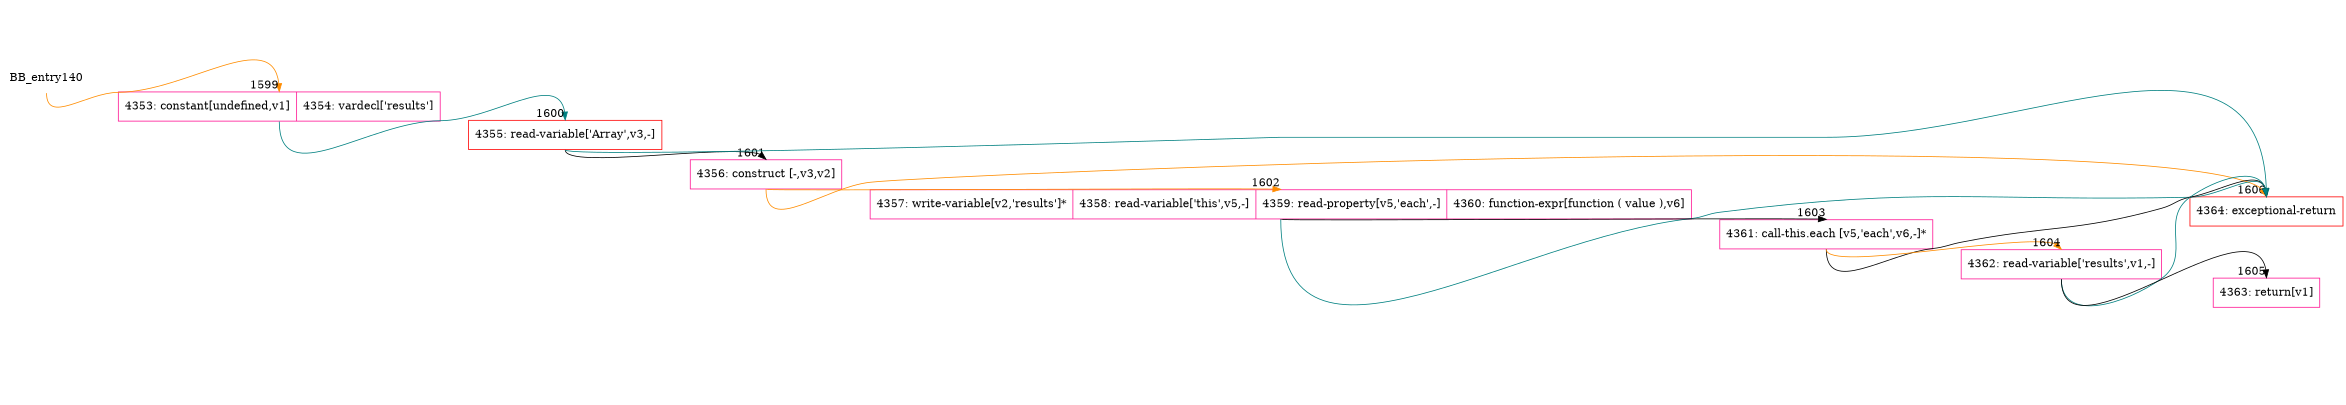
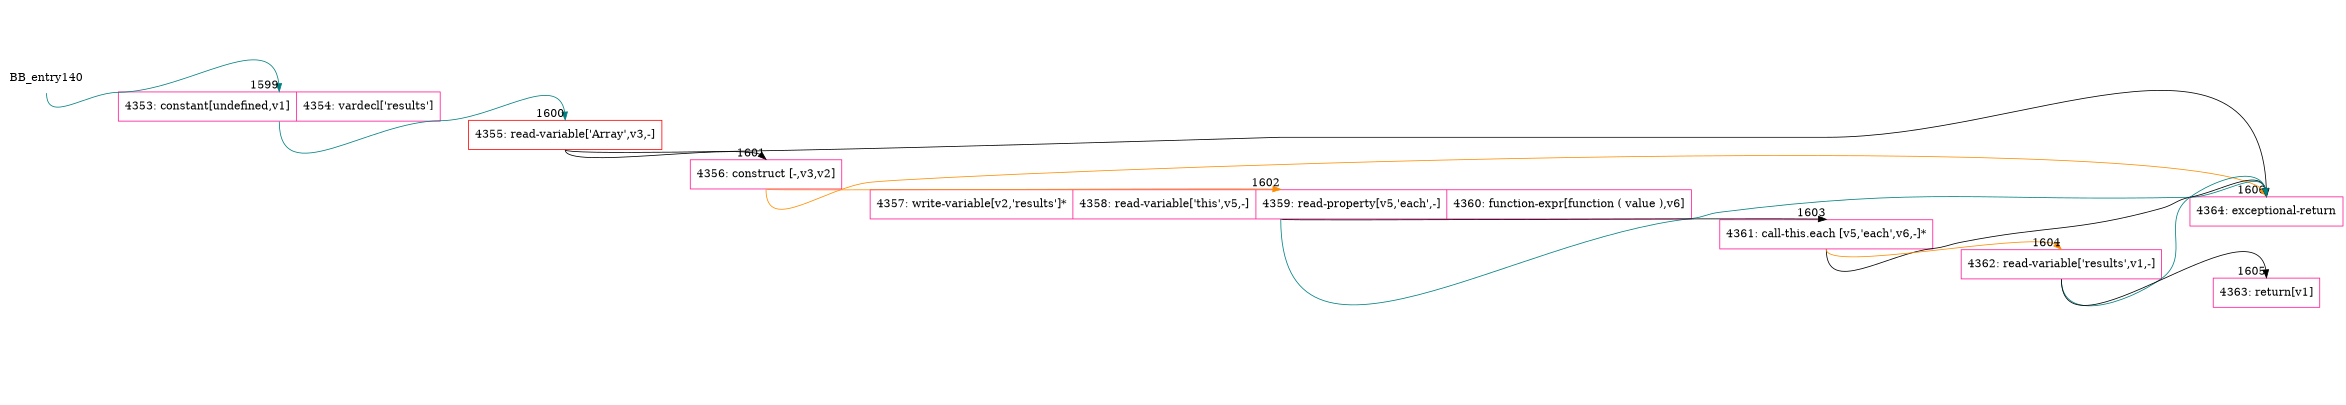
(165, 84) -> (165, 84)
(1447, 137) -> (1447, 137)
(2266, 211) -> (2266, 211)
